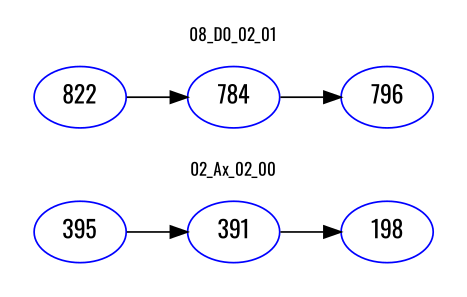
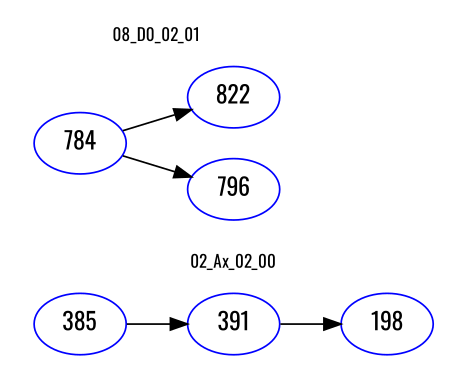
(149, 97) -> (149, 123)
(80, 232) -> (80, 324)
